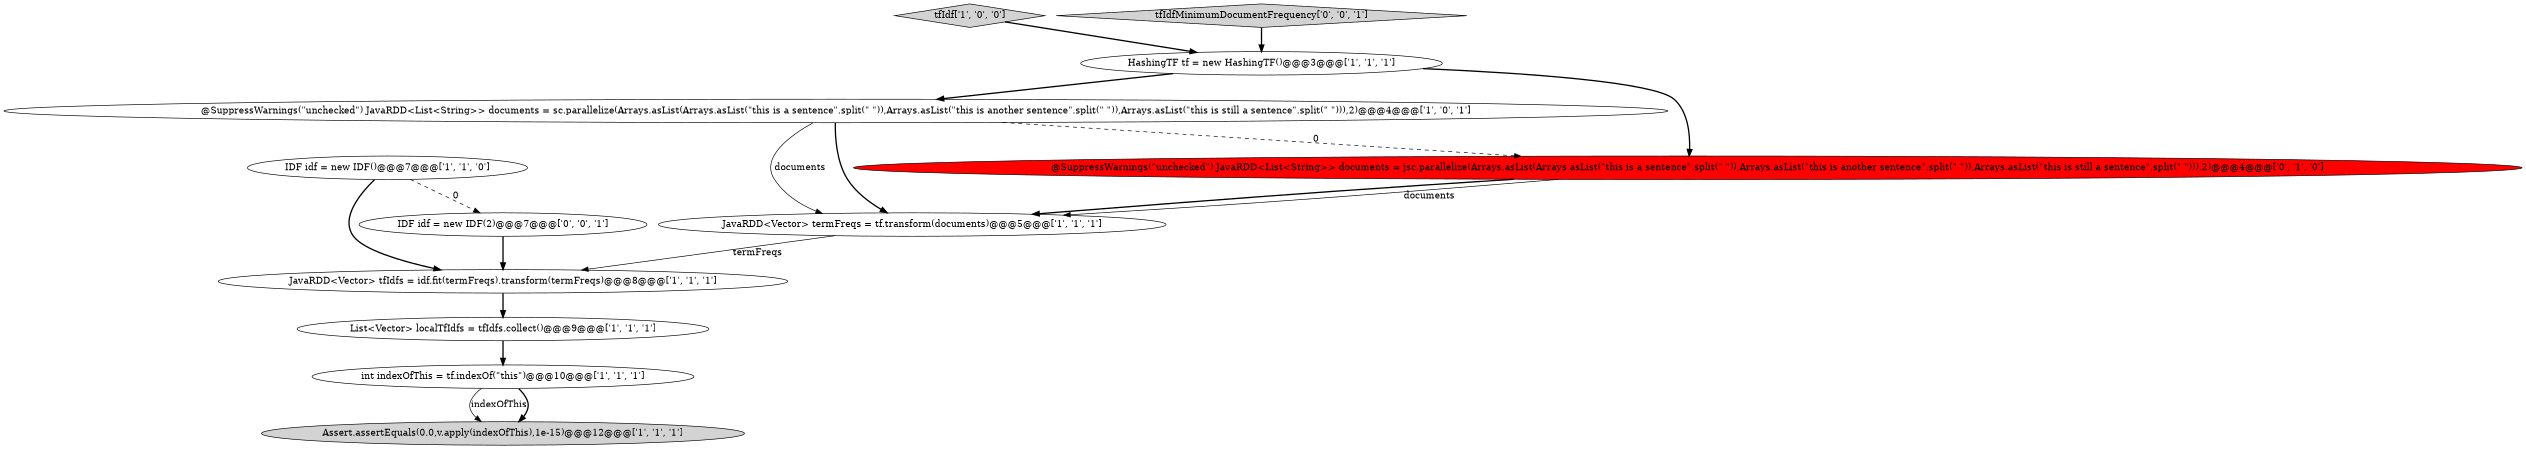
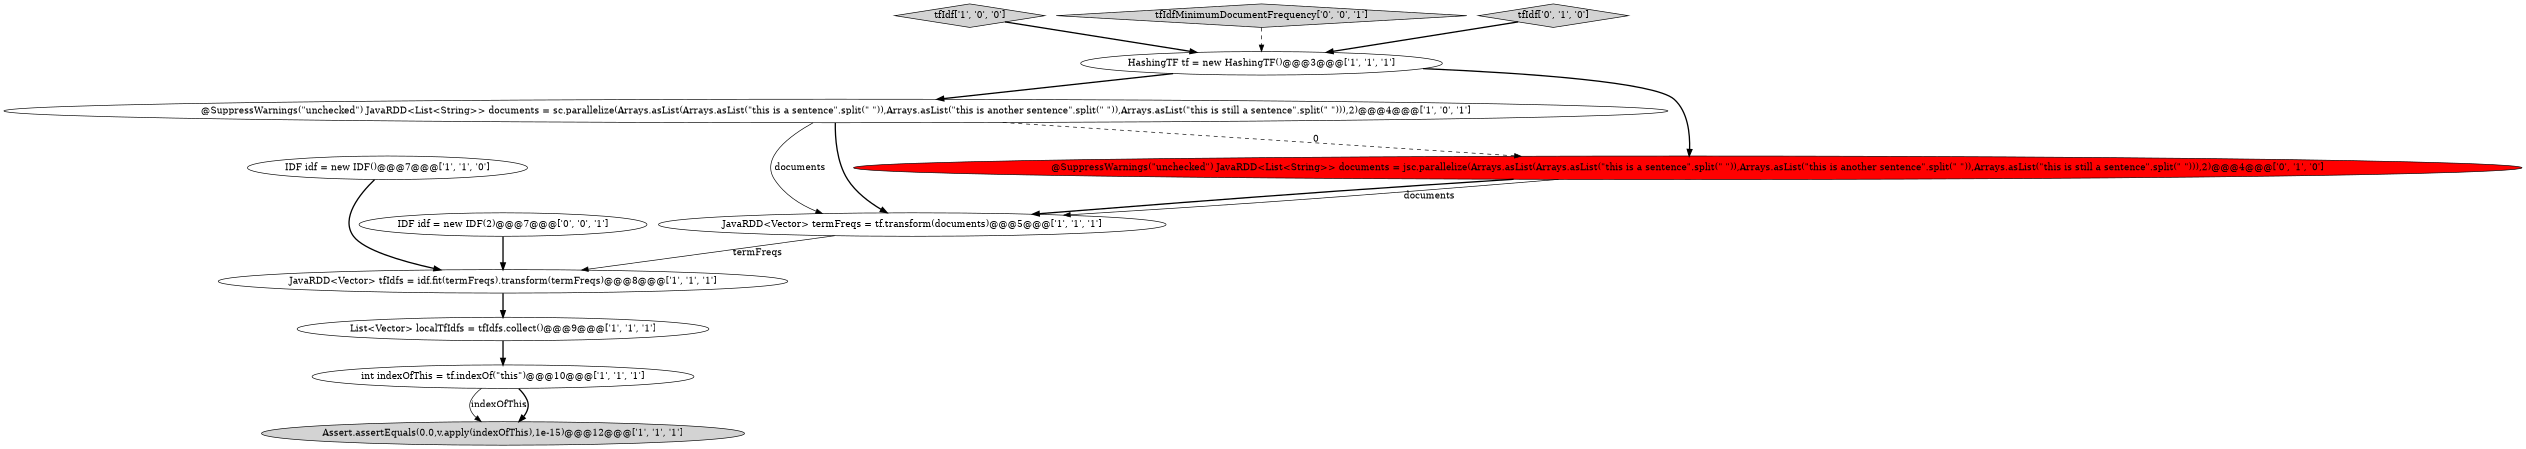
none -> (1553, 16)
(1261, 36) -> (1261, 36)
(442, 195) -> none
